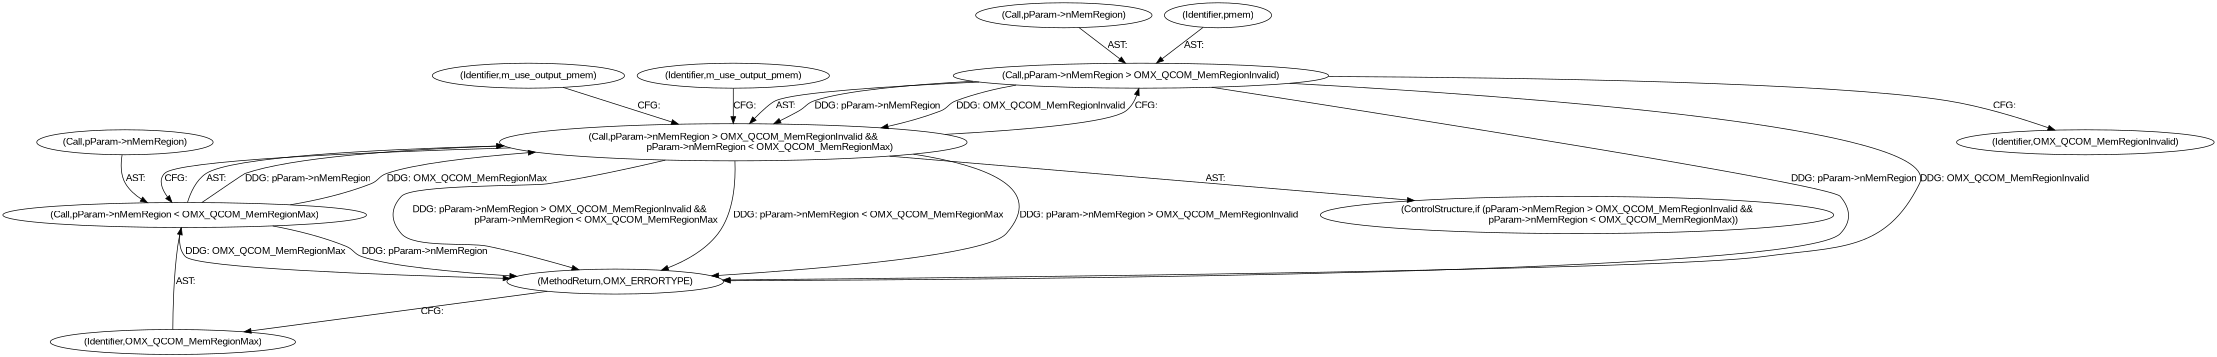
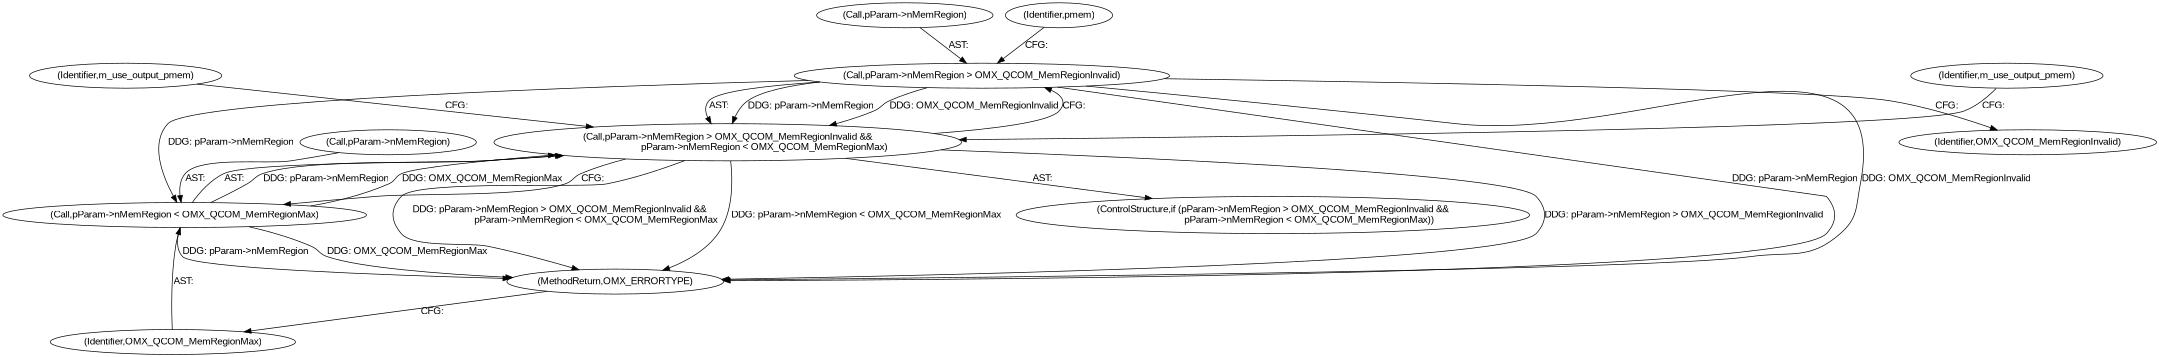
(1195, 45) -> (1038, 45)
none -> (448, 94)
